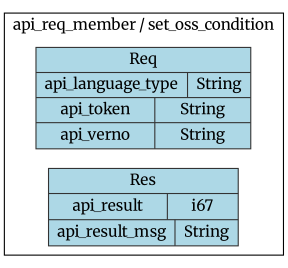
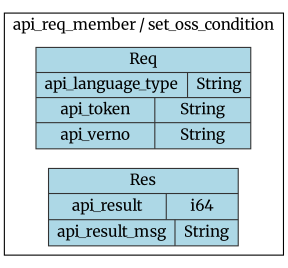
(203, 206) -> (202, 206)
